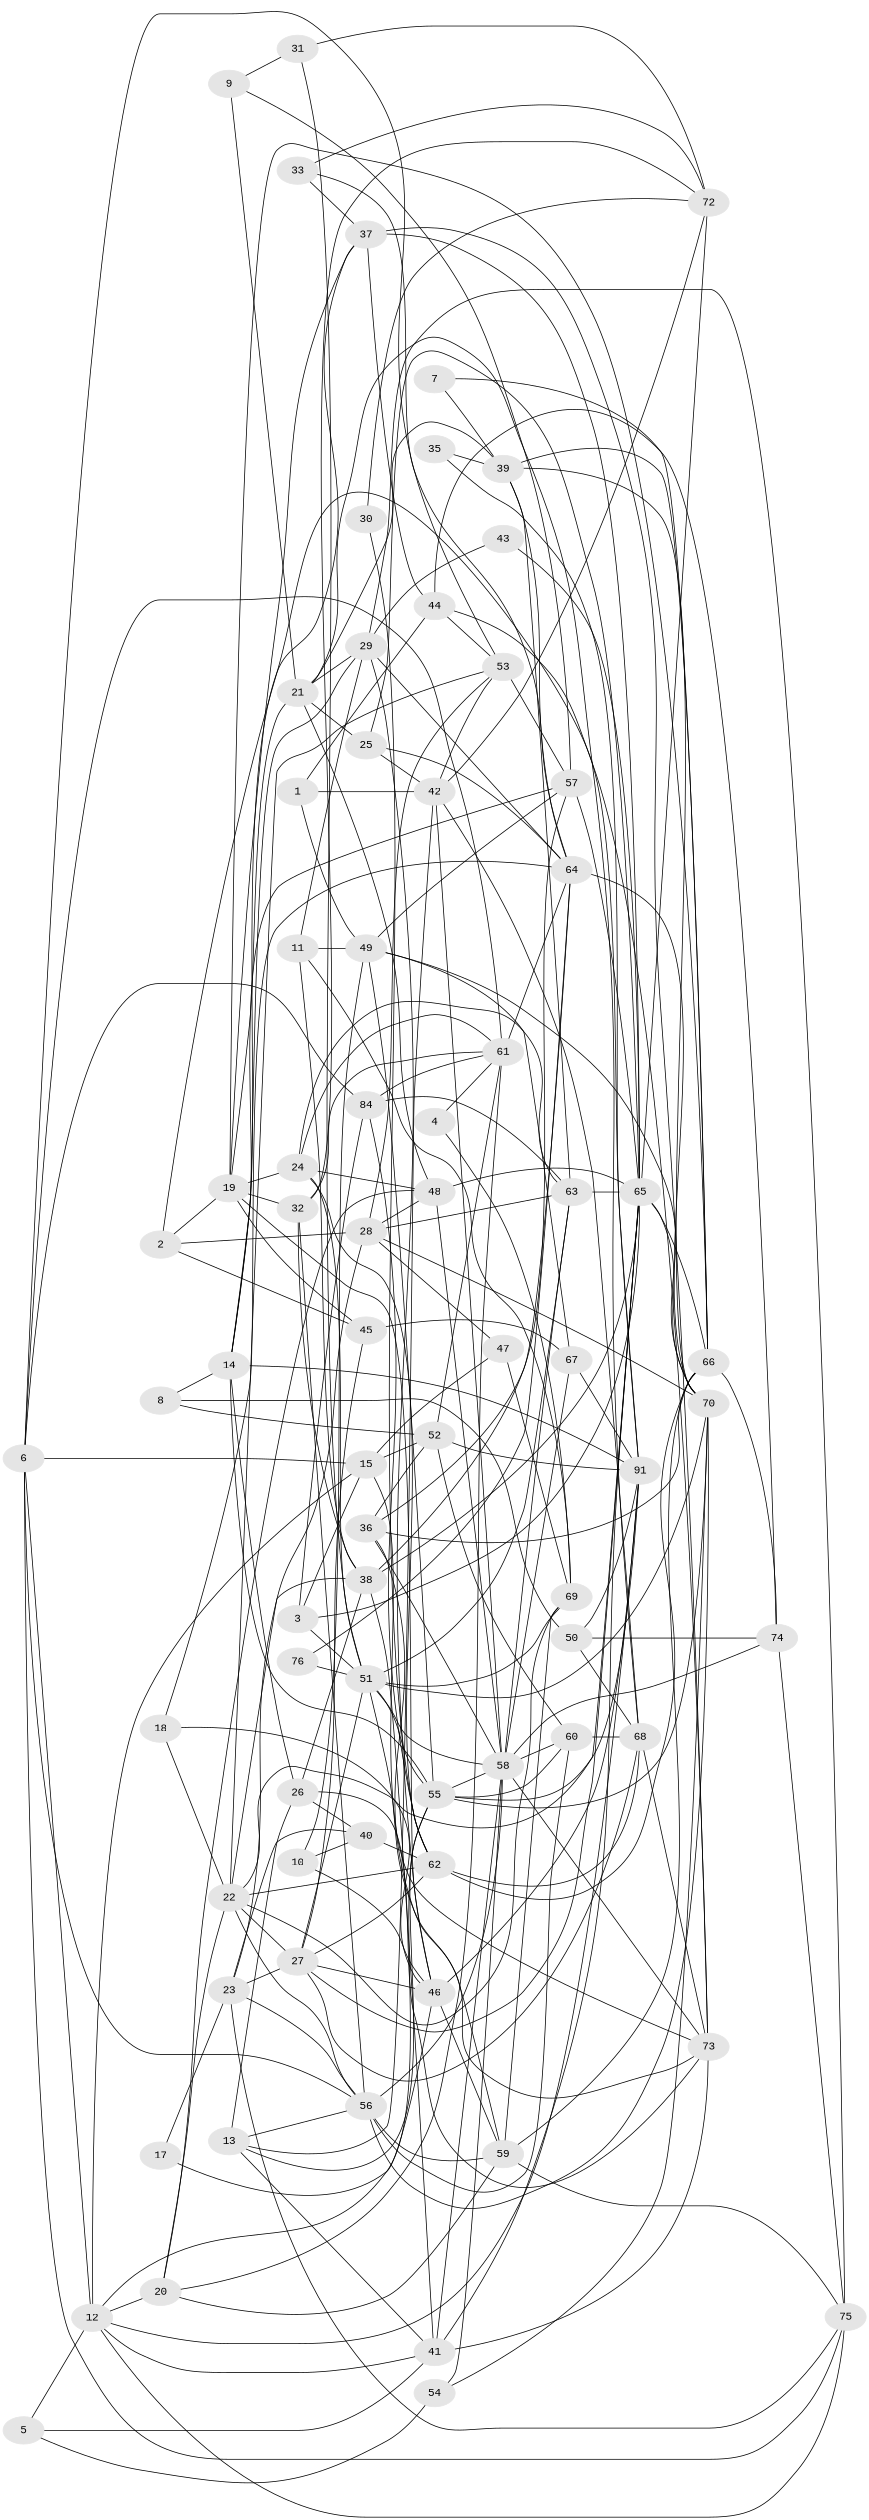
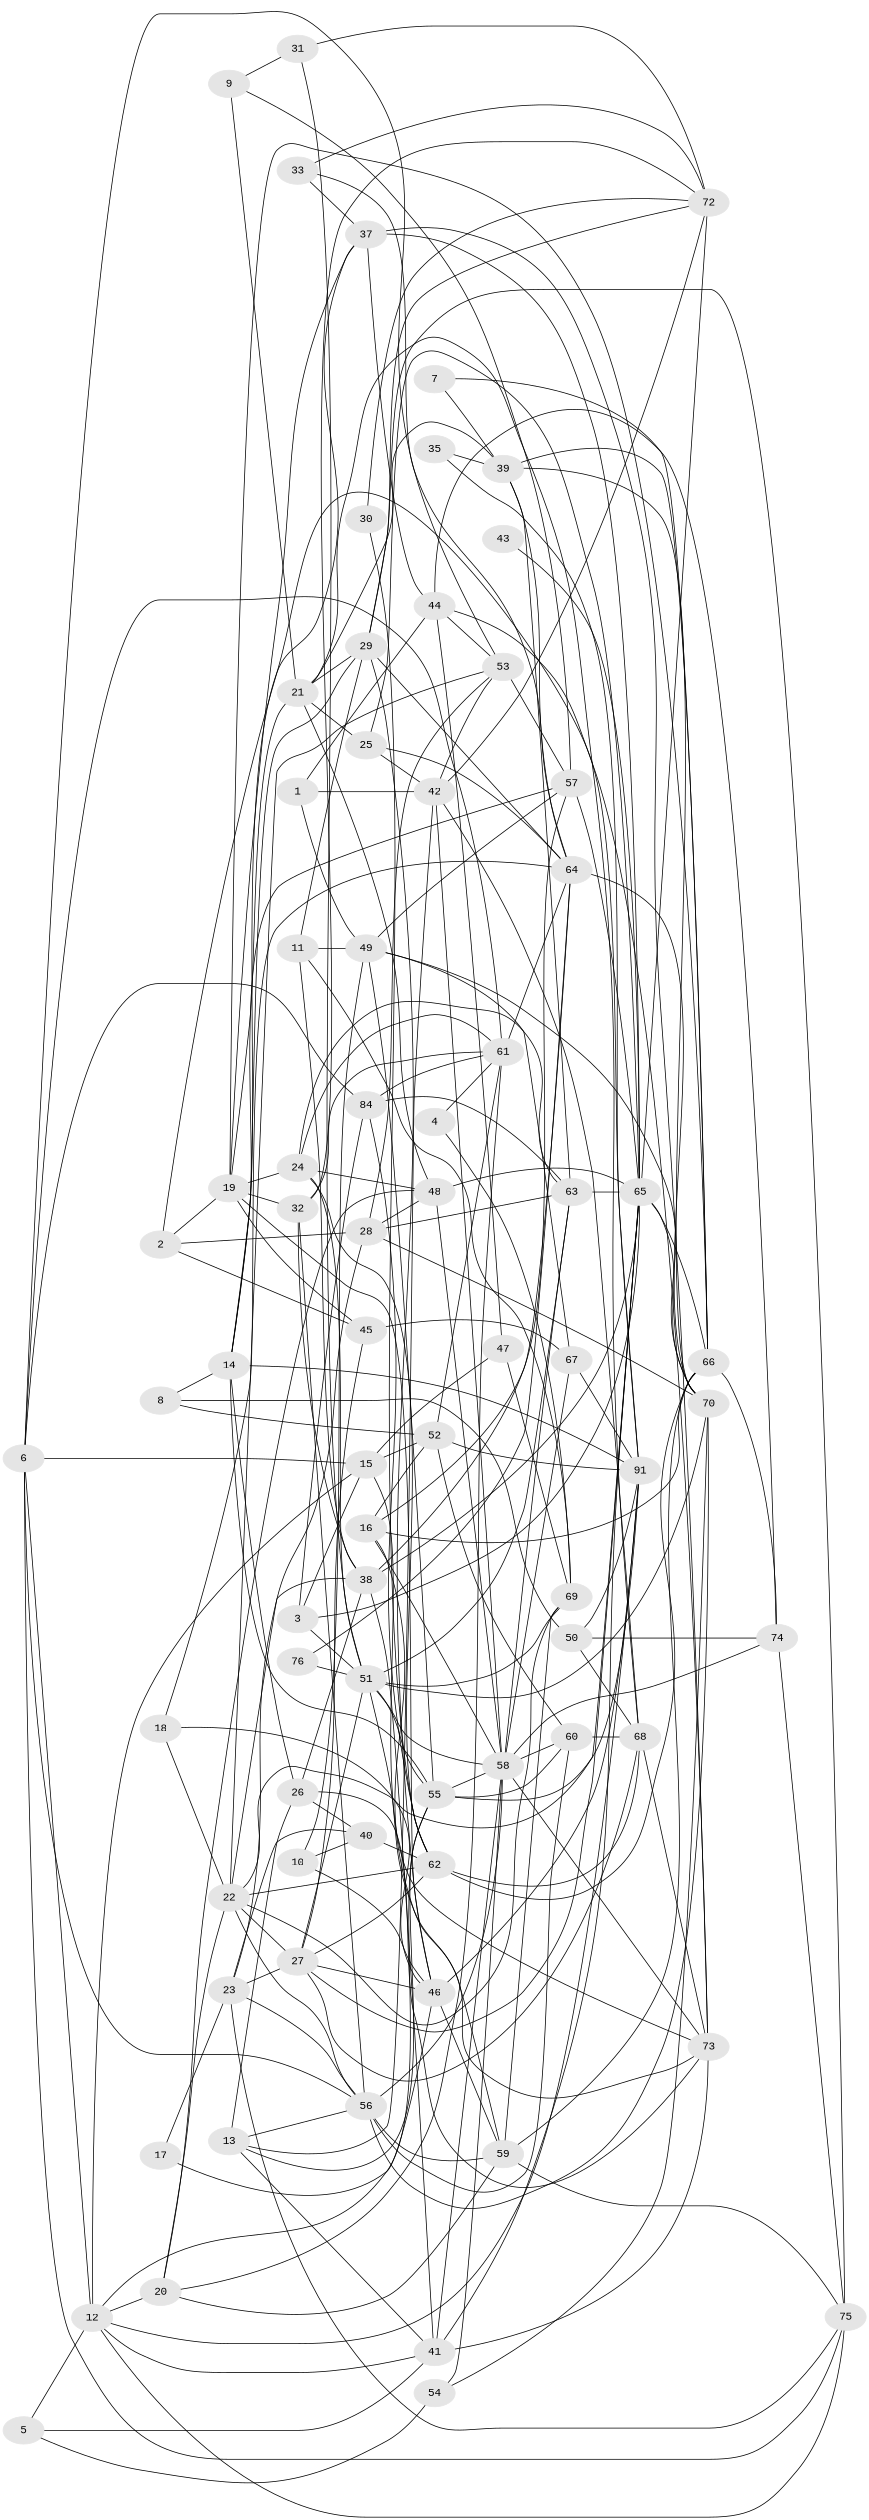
(421, 580) -> (412, 308)
(435, 1290) -> (474, 977)
(366, 1528) -> (366, 1528)
(681, 1700) -> none
